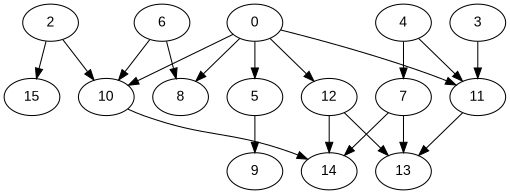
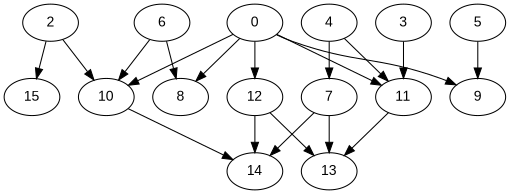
(255, 55) -> (352, 57)
